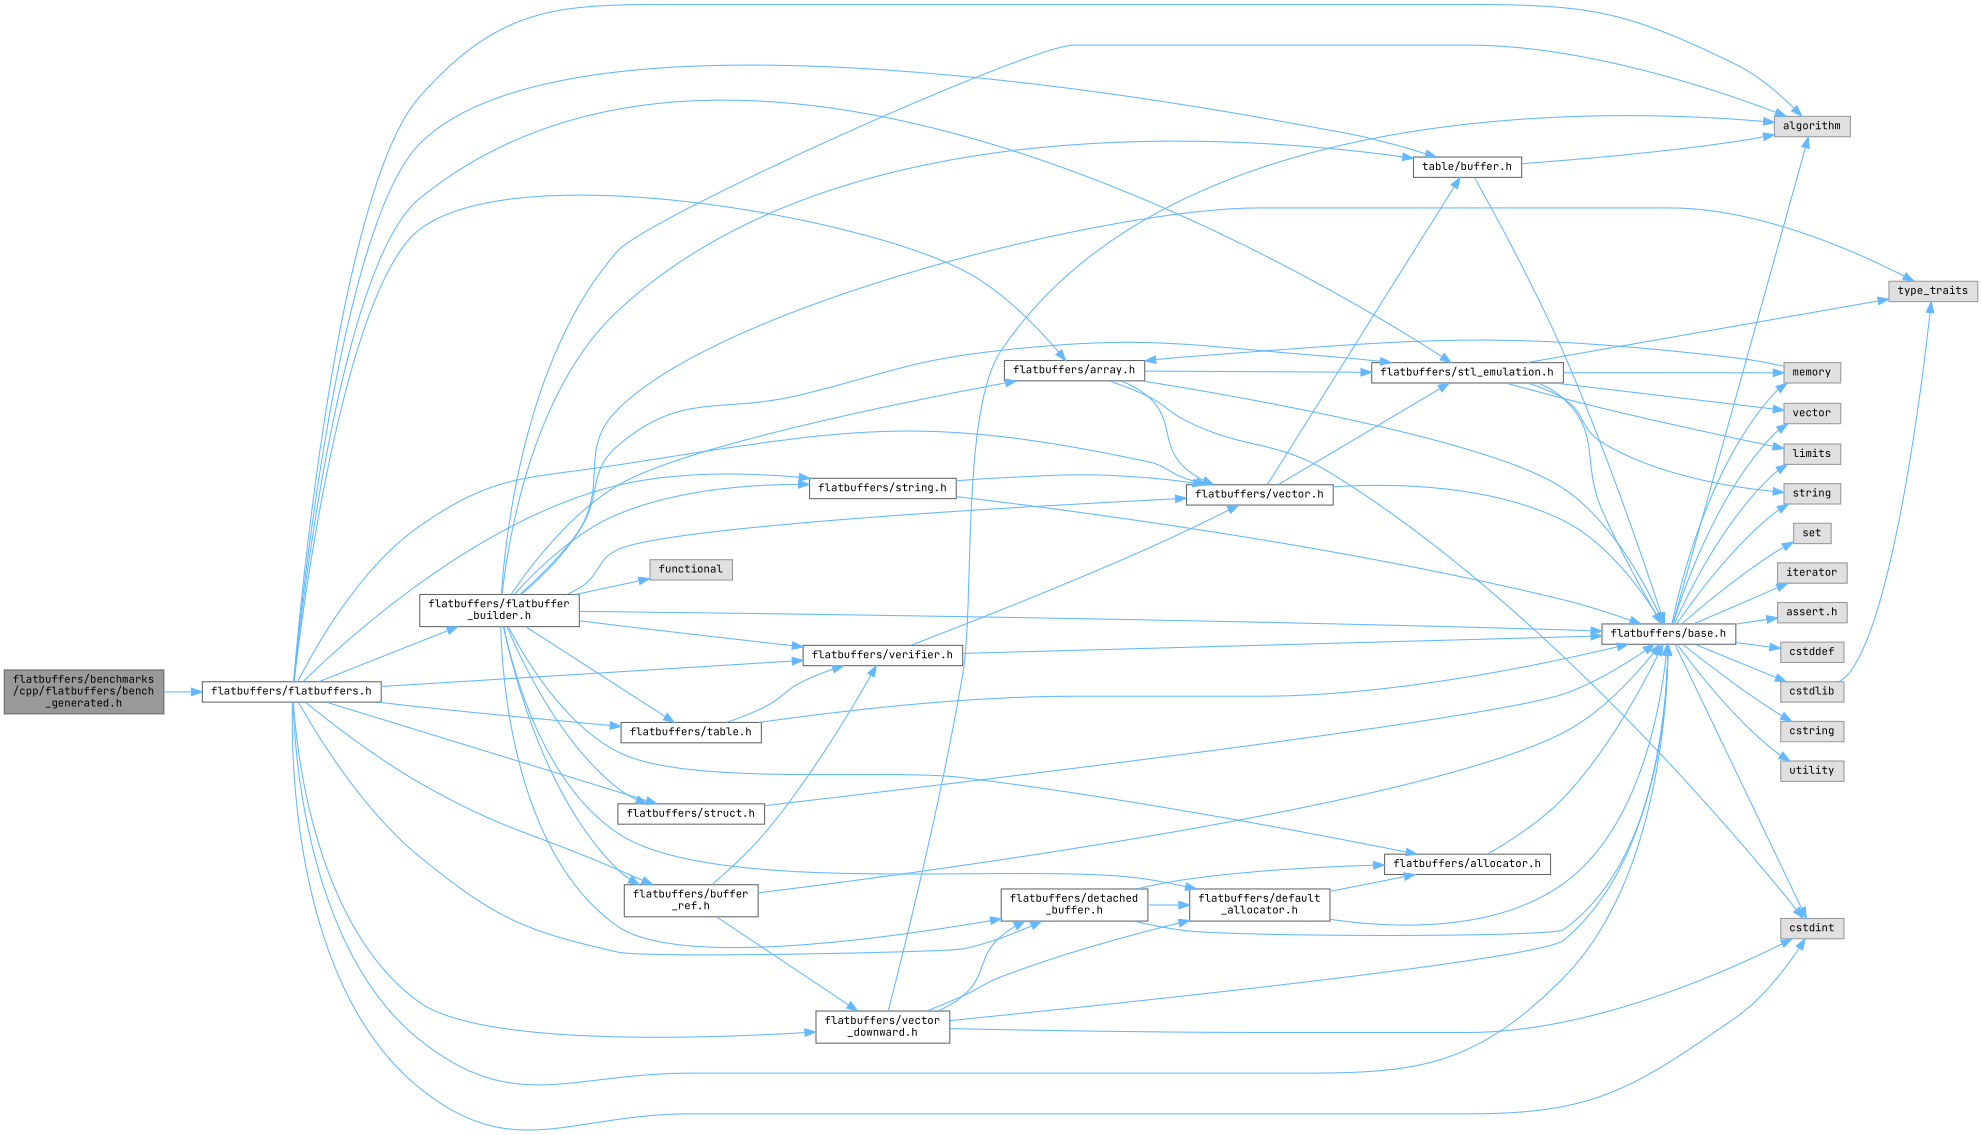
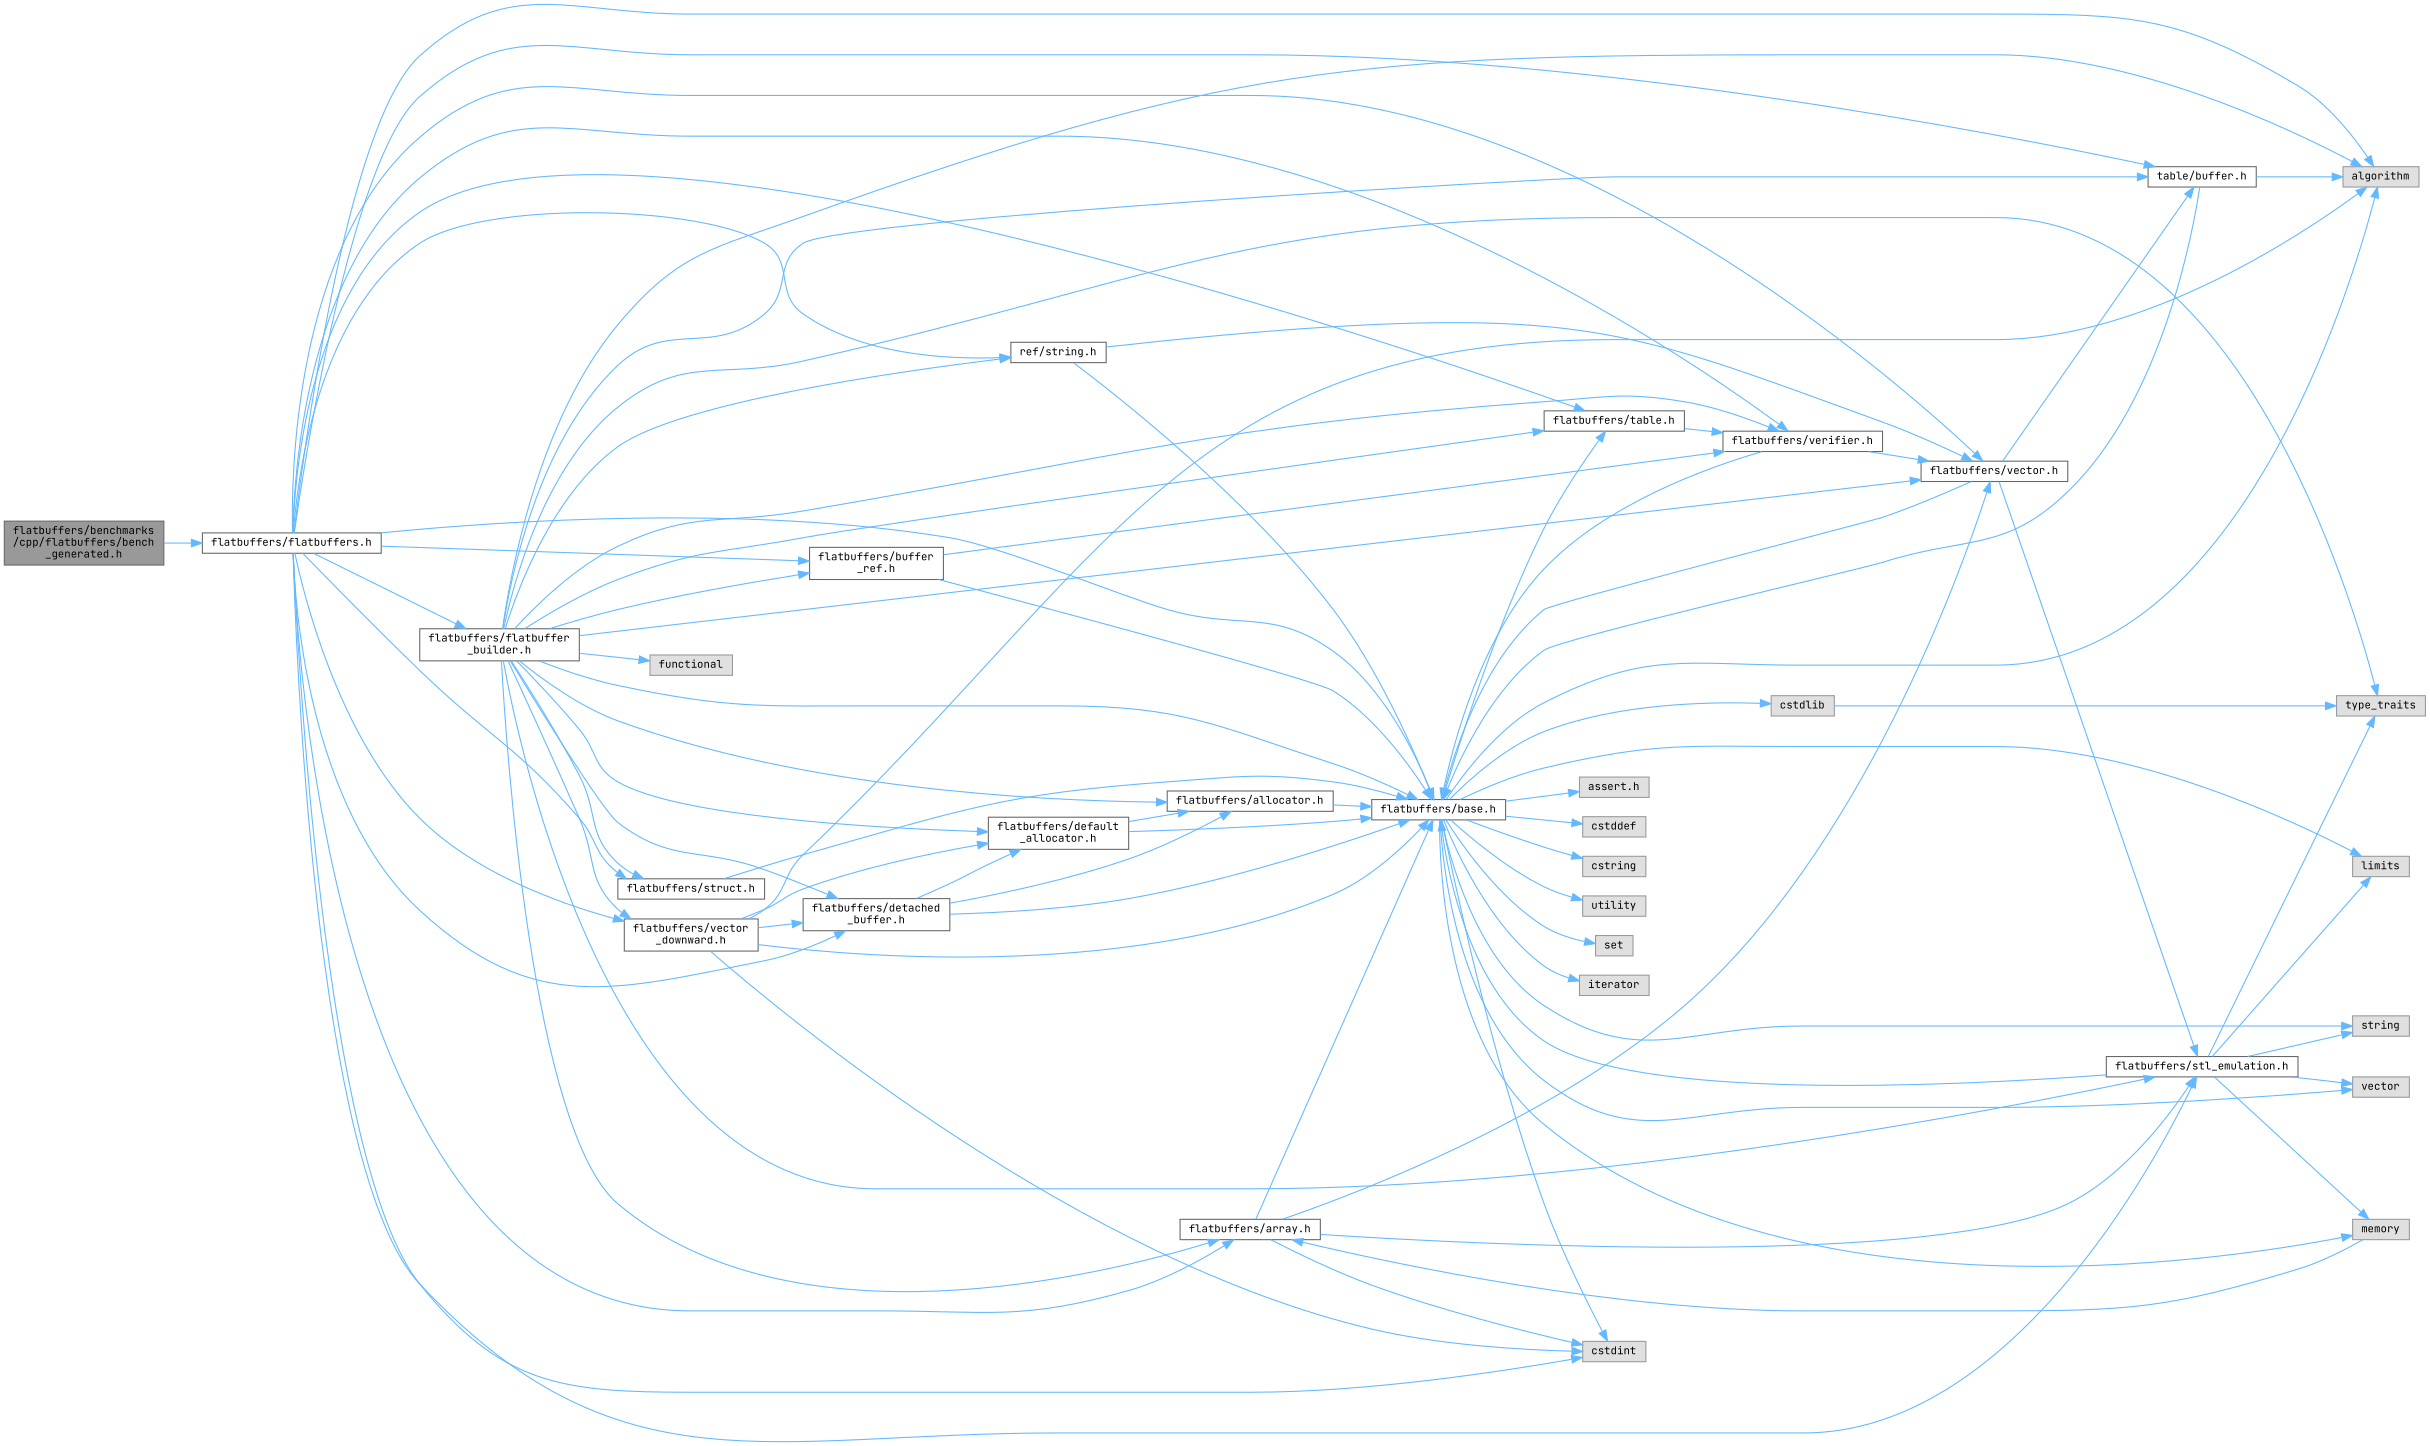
(883, 488) -> (1059, 353)
(1189, 696) -> (1514, 595)
(783, 961) -> (566, 788)
